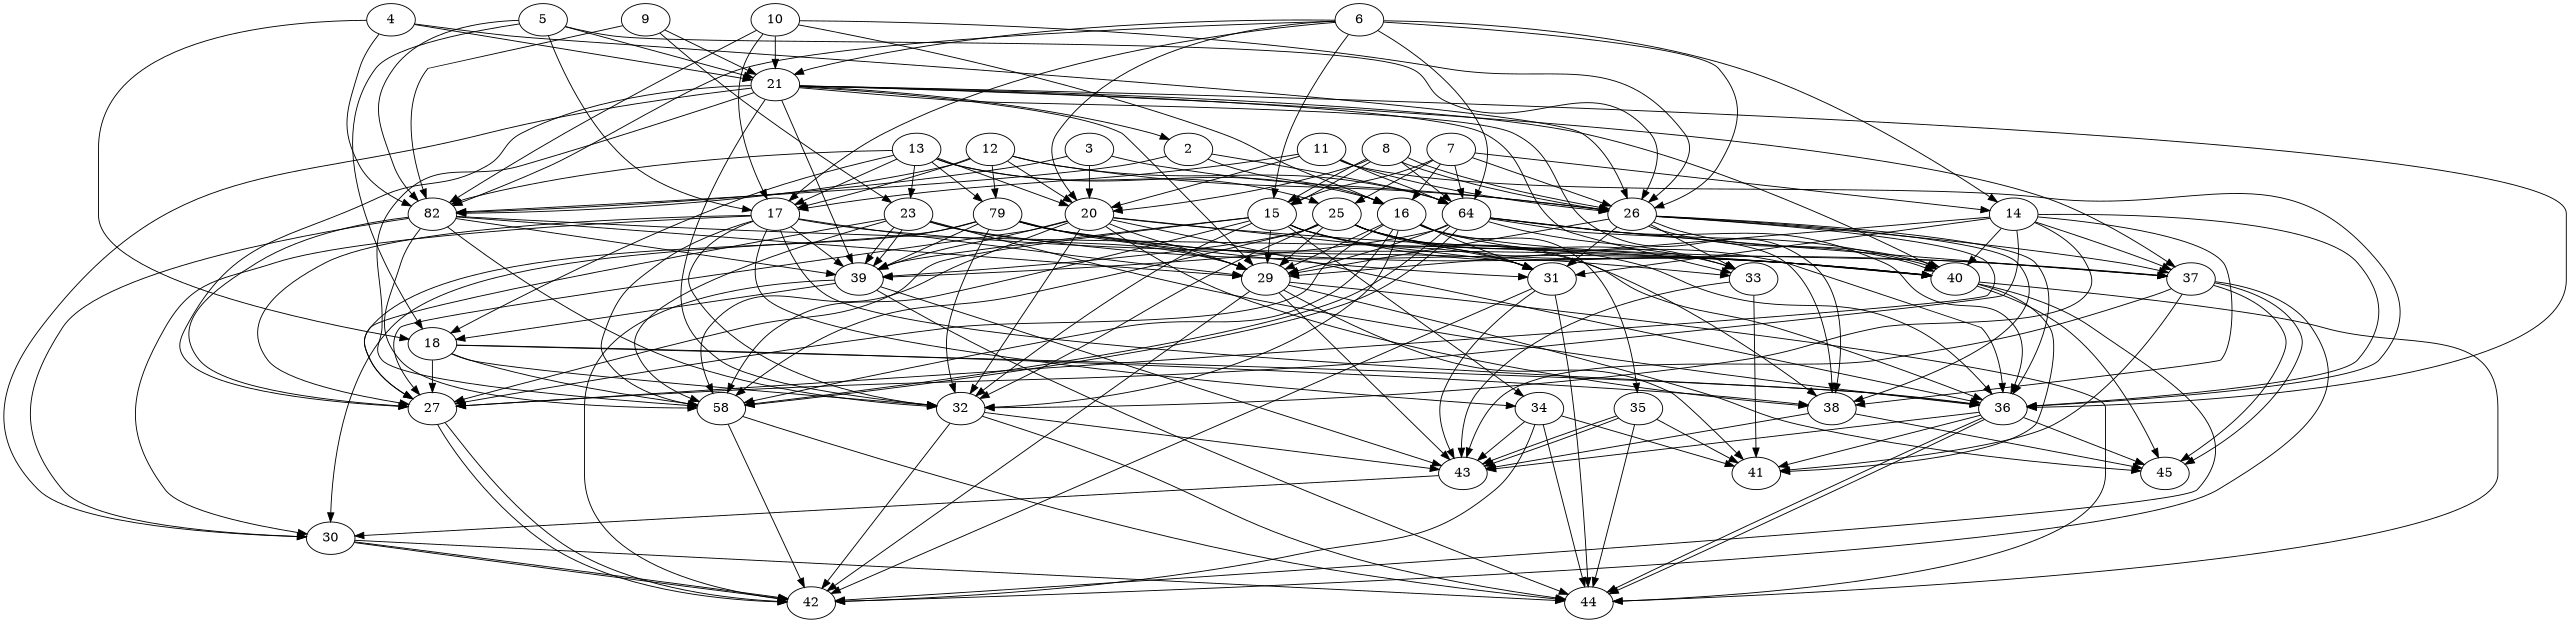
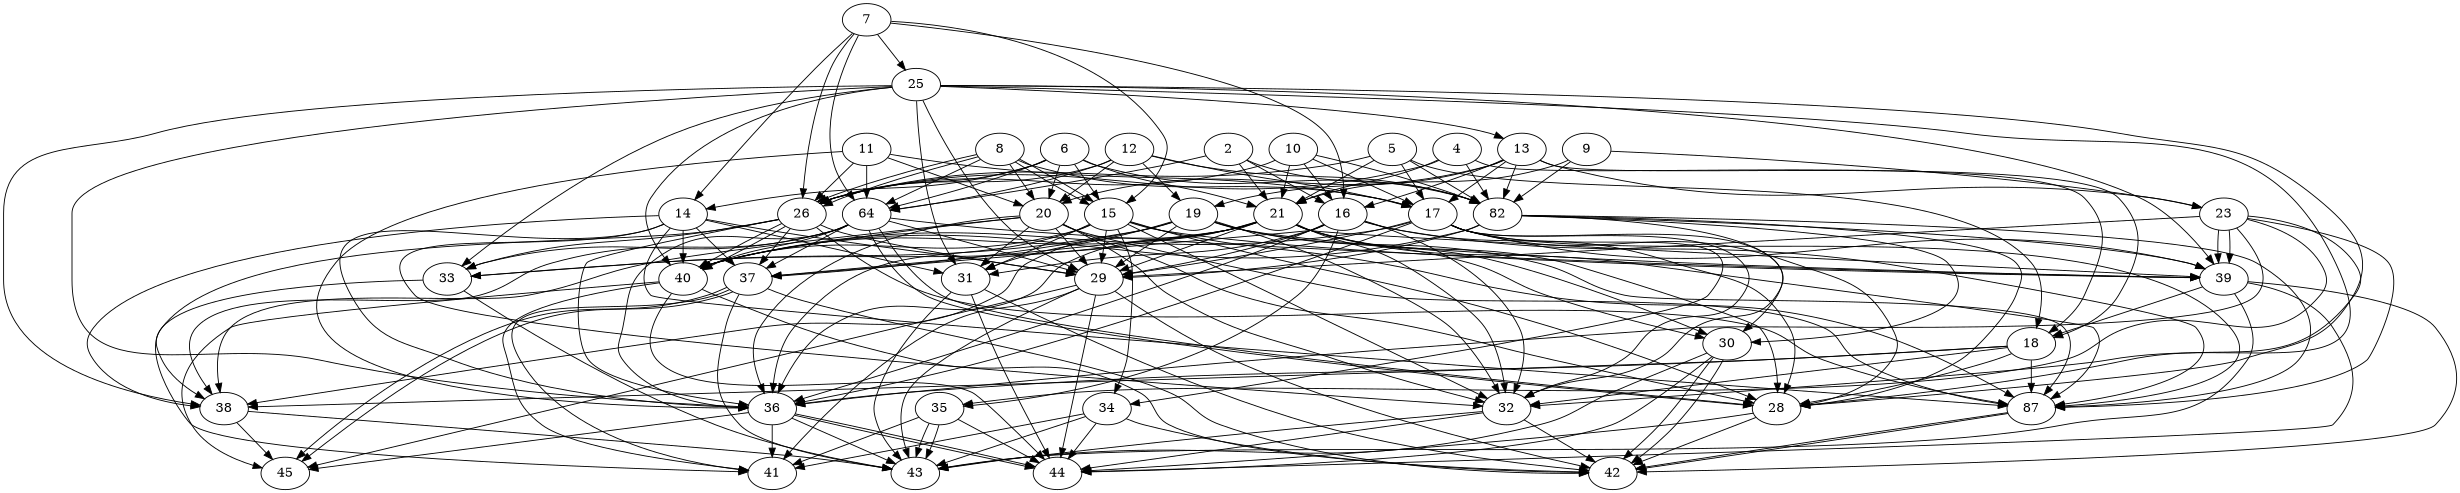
(1066, 67) -> (1210, 187)
(981, 102) -> (1250, 178)
(1089, 149) -> none
(1123, 180) -> (1219, 101)
(998, 214) -> (1193, 214)
(1596, 244) -> none
(954, 247) -> none
(1425, 257) -> (1382, 389)
(432, 409) -> (2031, 409)
(721, 409) -> (1777, 409)
(901, 506) -> (1490, 435)
